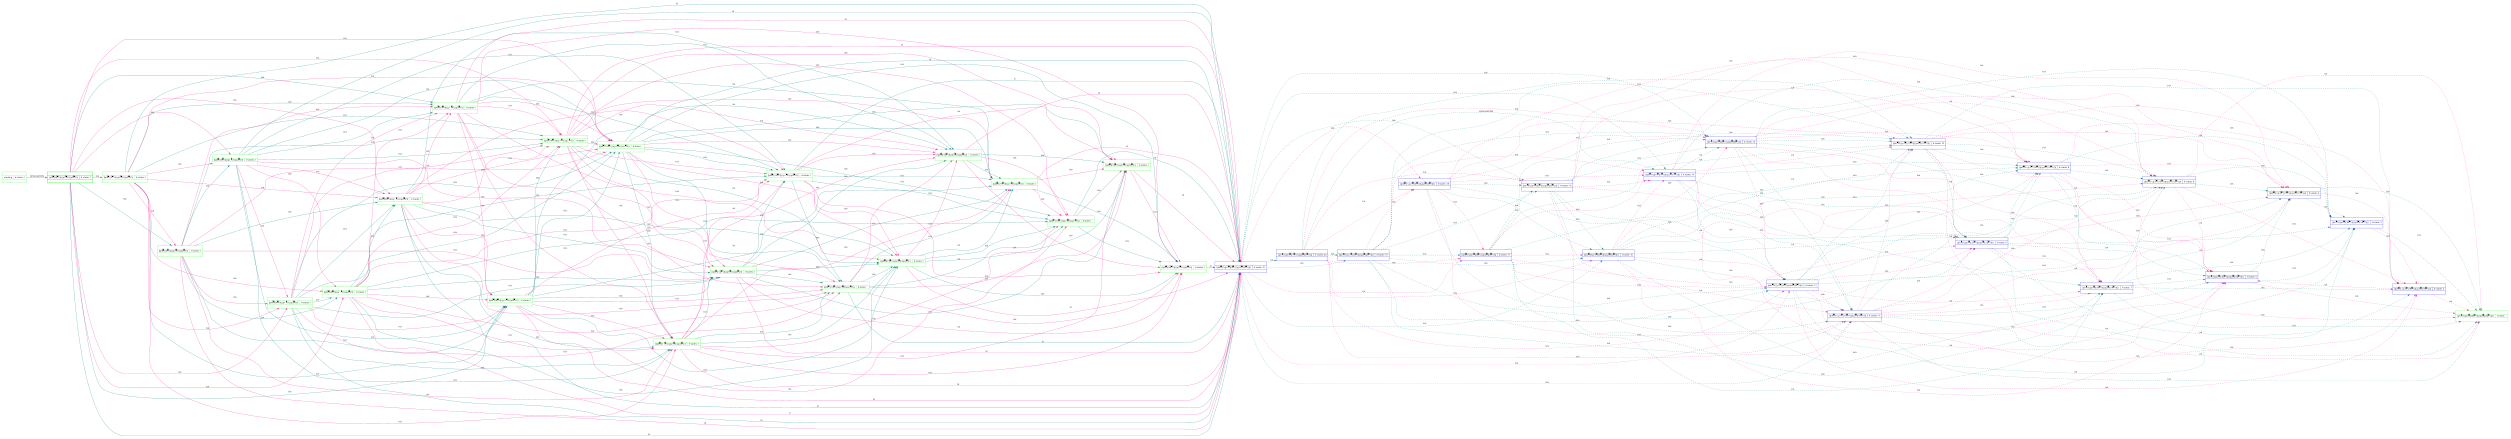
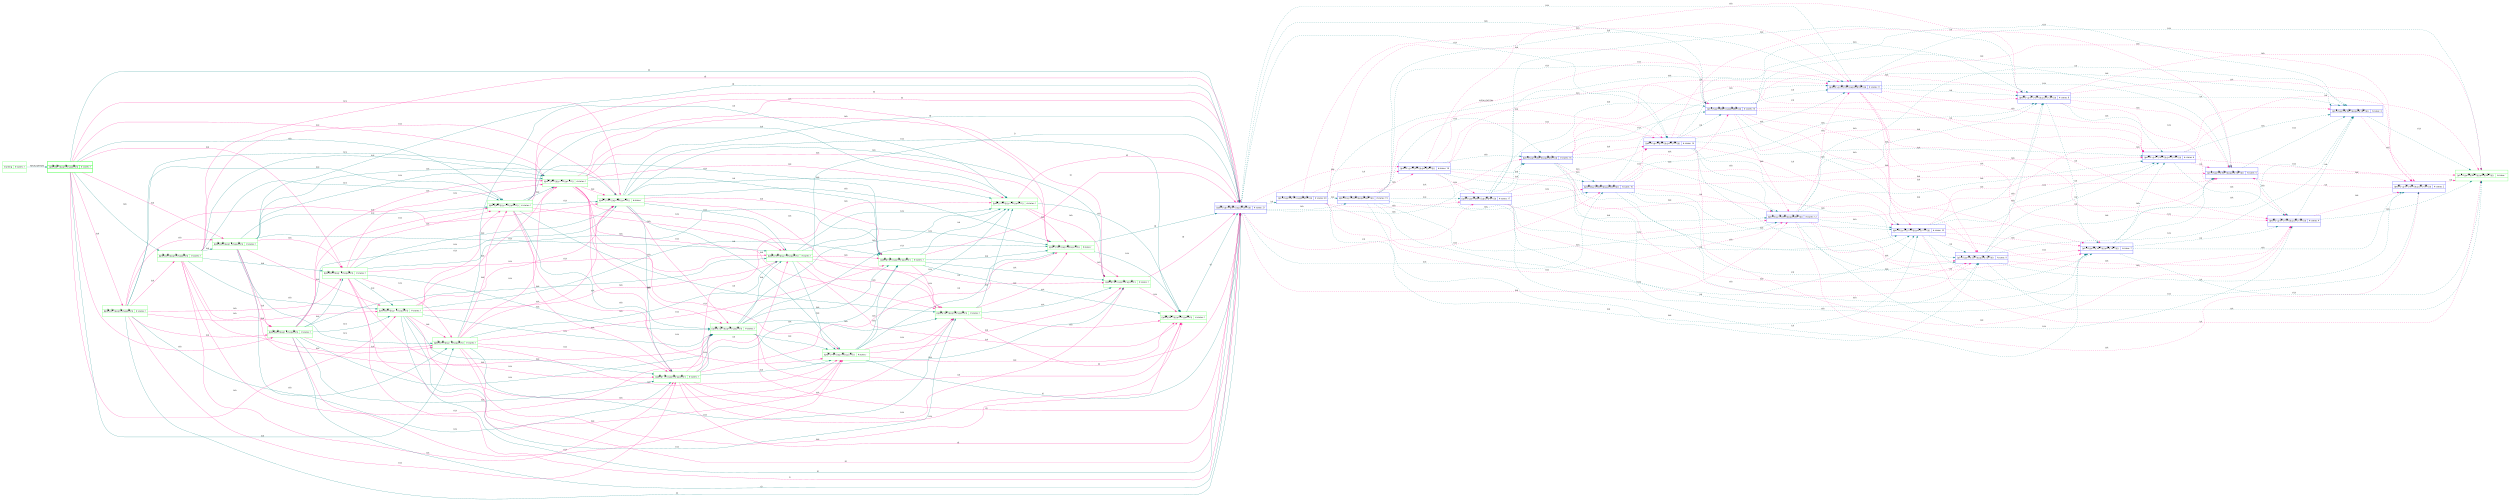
(704, 225) -> (885, 252)
